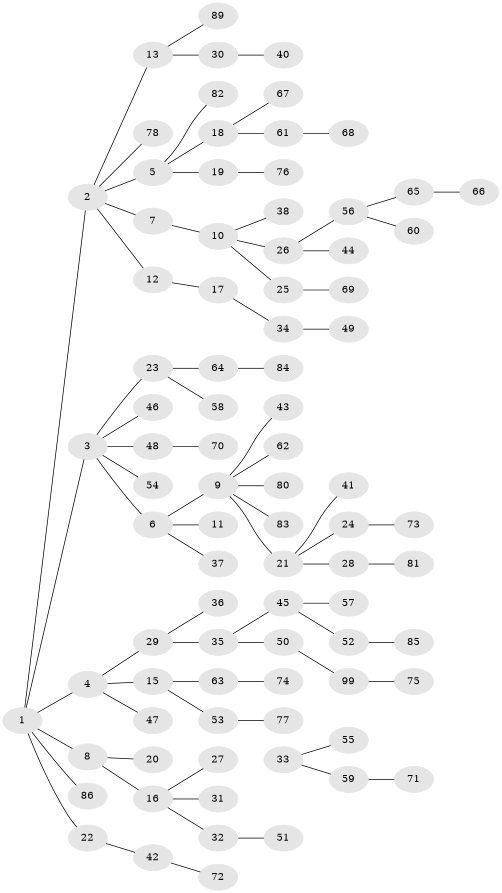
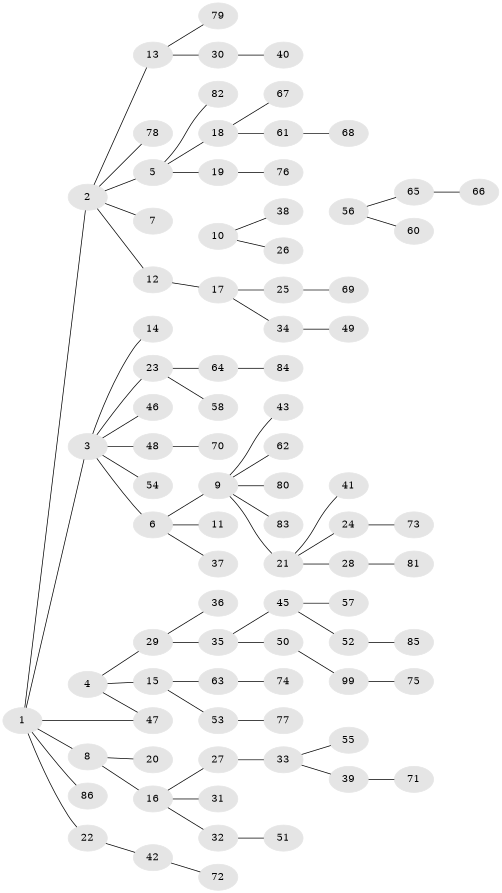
(218, 16) -> (218, 16)
(186, 229) -> none
(316, 231) -> none
(349, 251) -> none
(251, 263) -> (251, 290)
none -> (153, 329)
(55, 703) -> (88, 721)
none -> (251, 760)
(349, 779) -> (349, 779)
